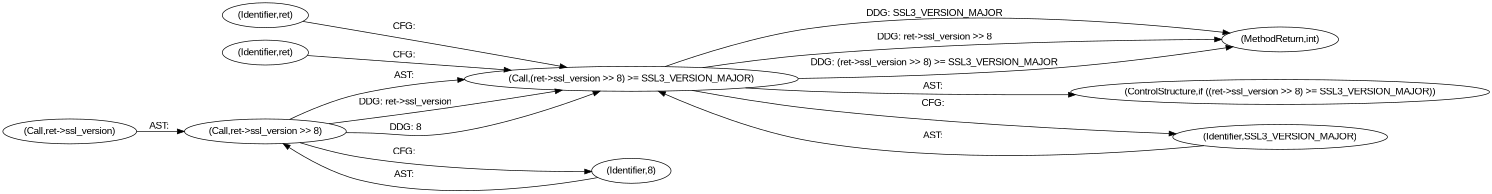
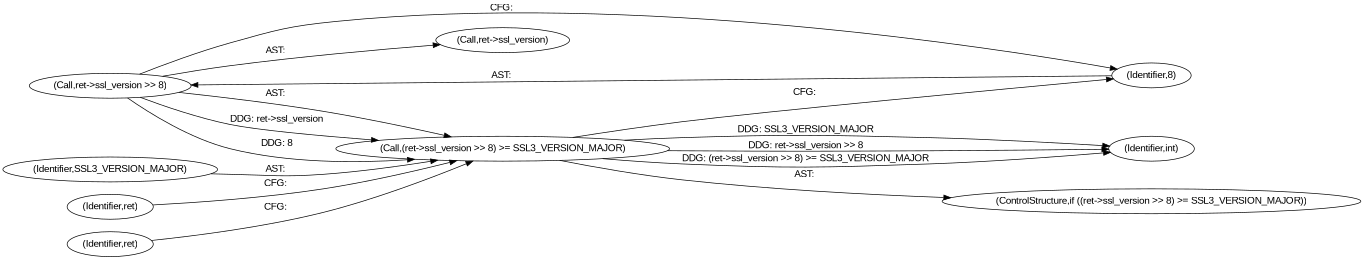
(1280, 39) -> (1151, 149)
(930, 120) -> (839, 105)
(157, 131) -> (298, 58)
